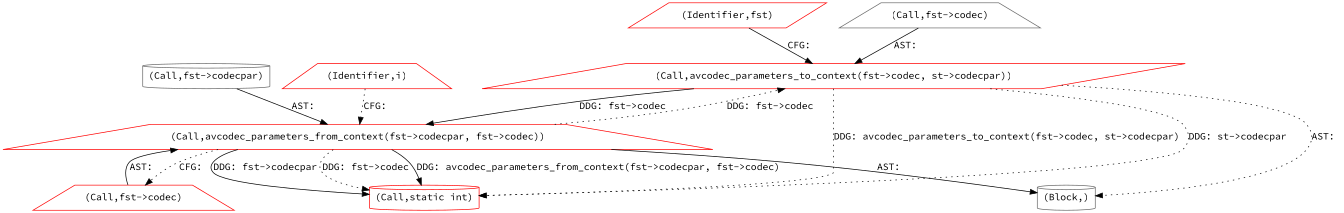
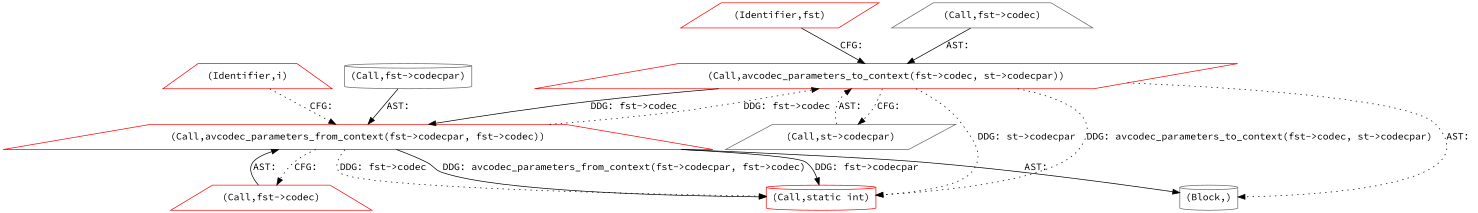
none -> (841, 137)
